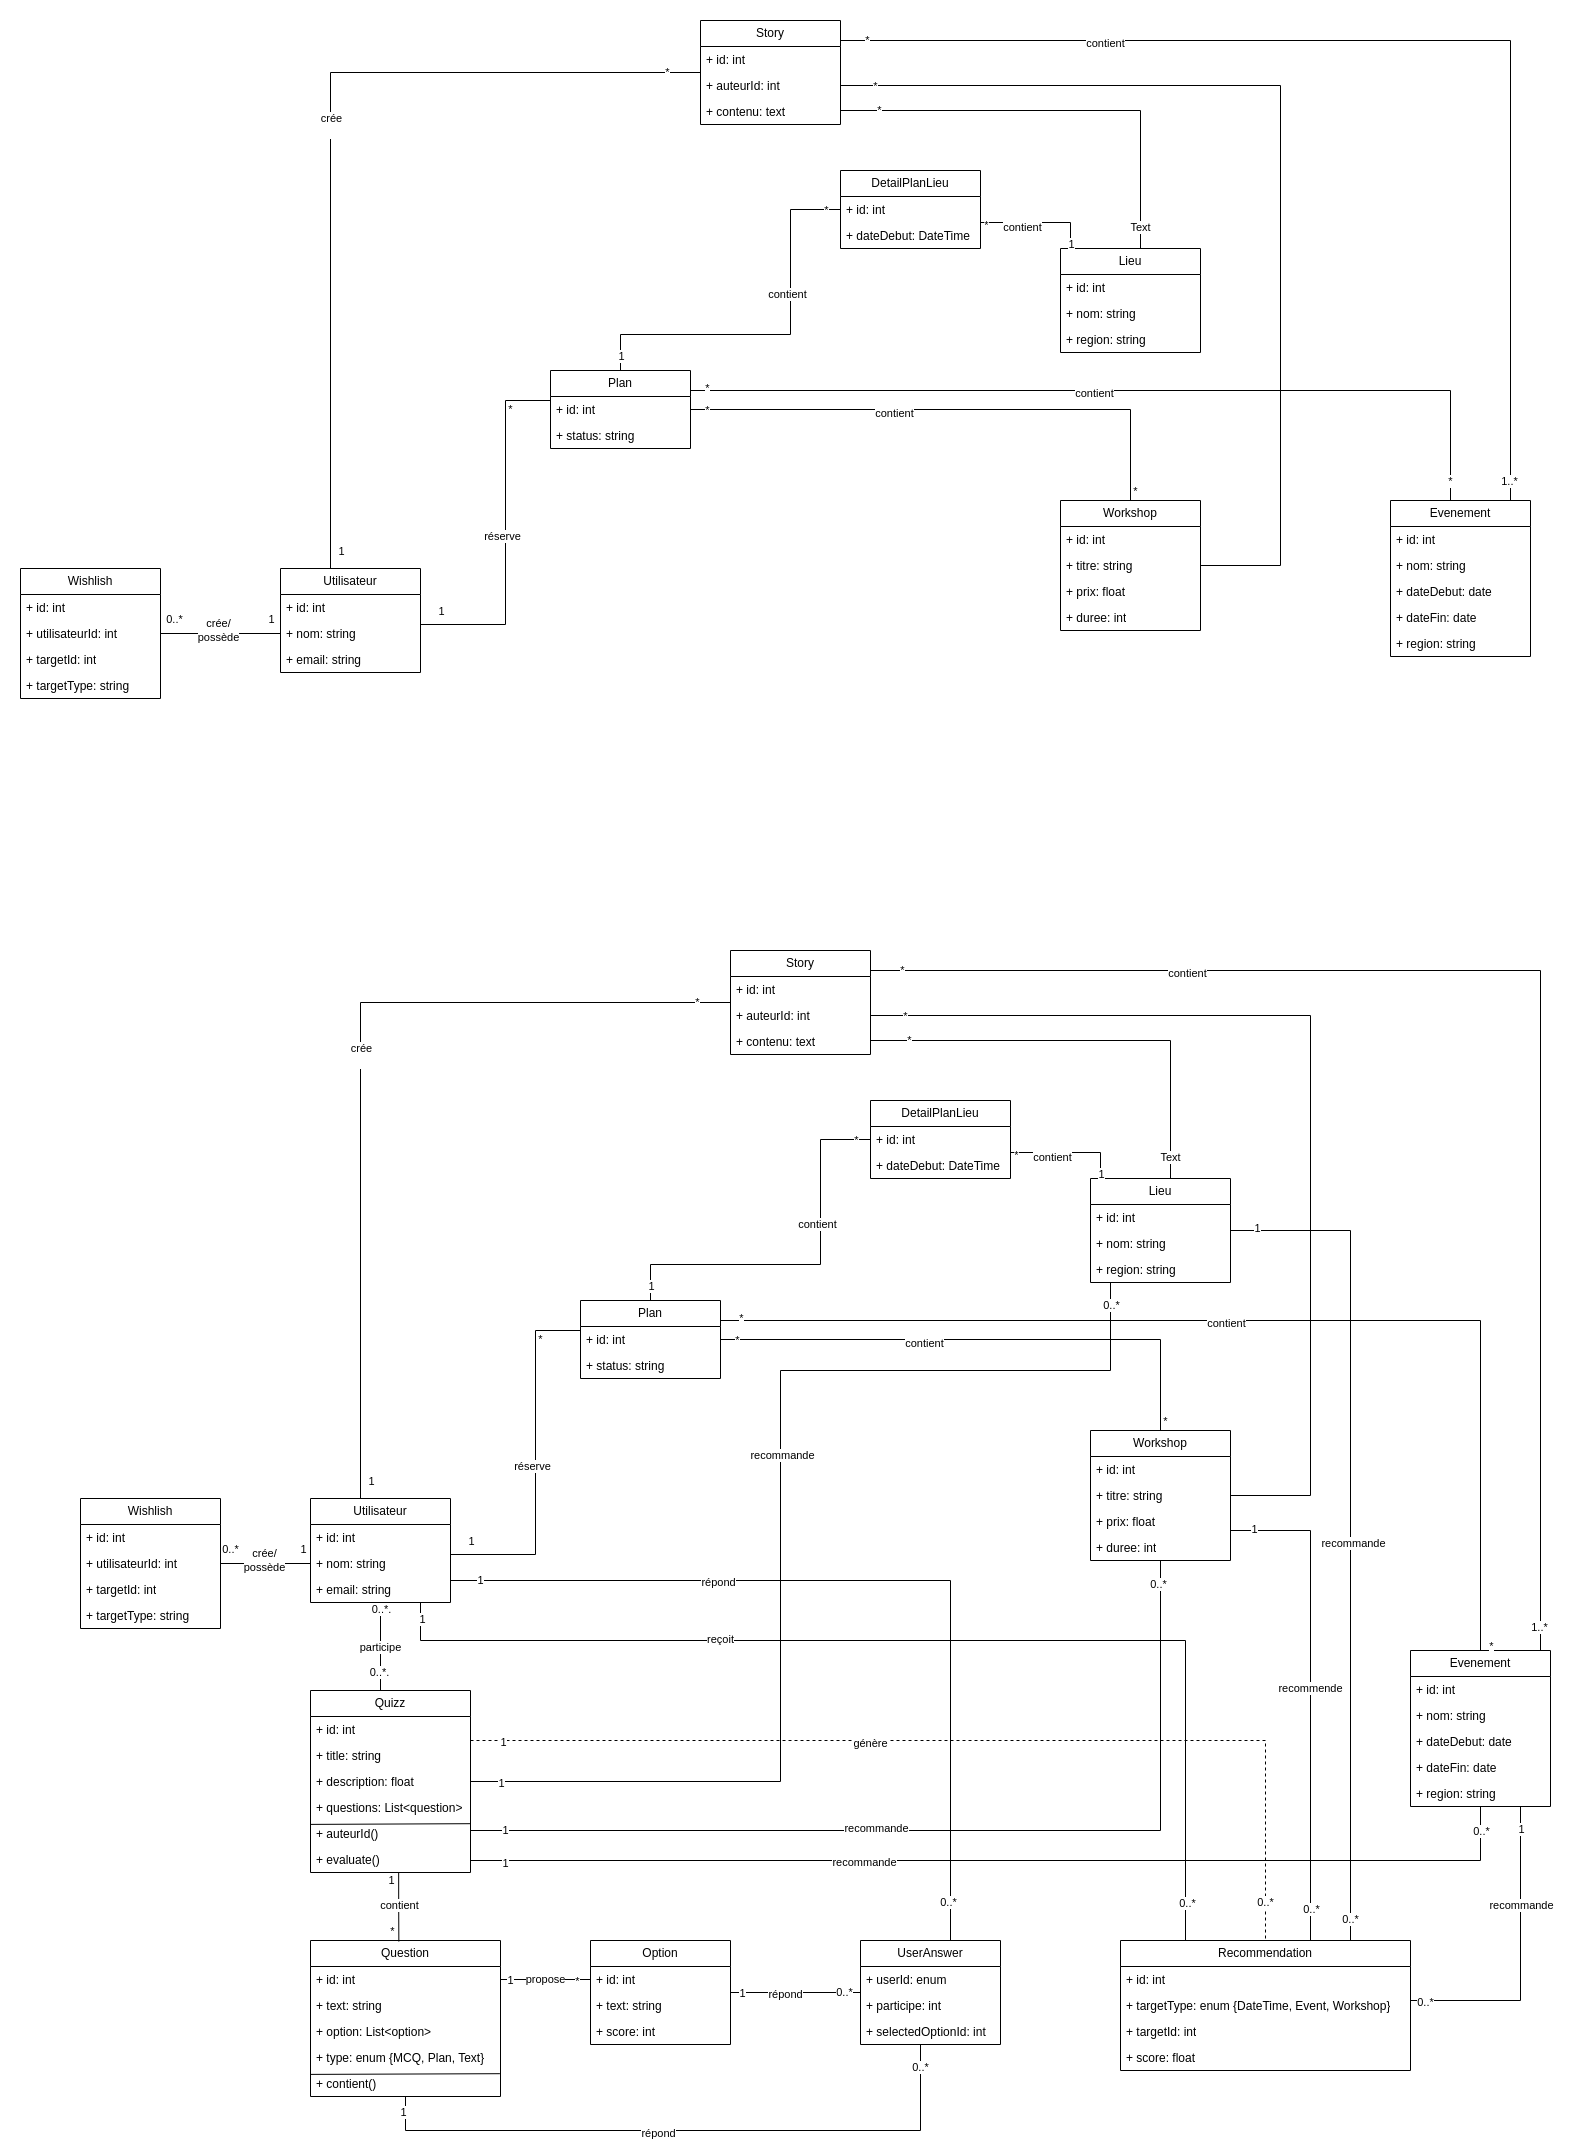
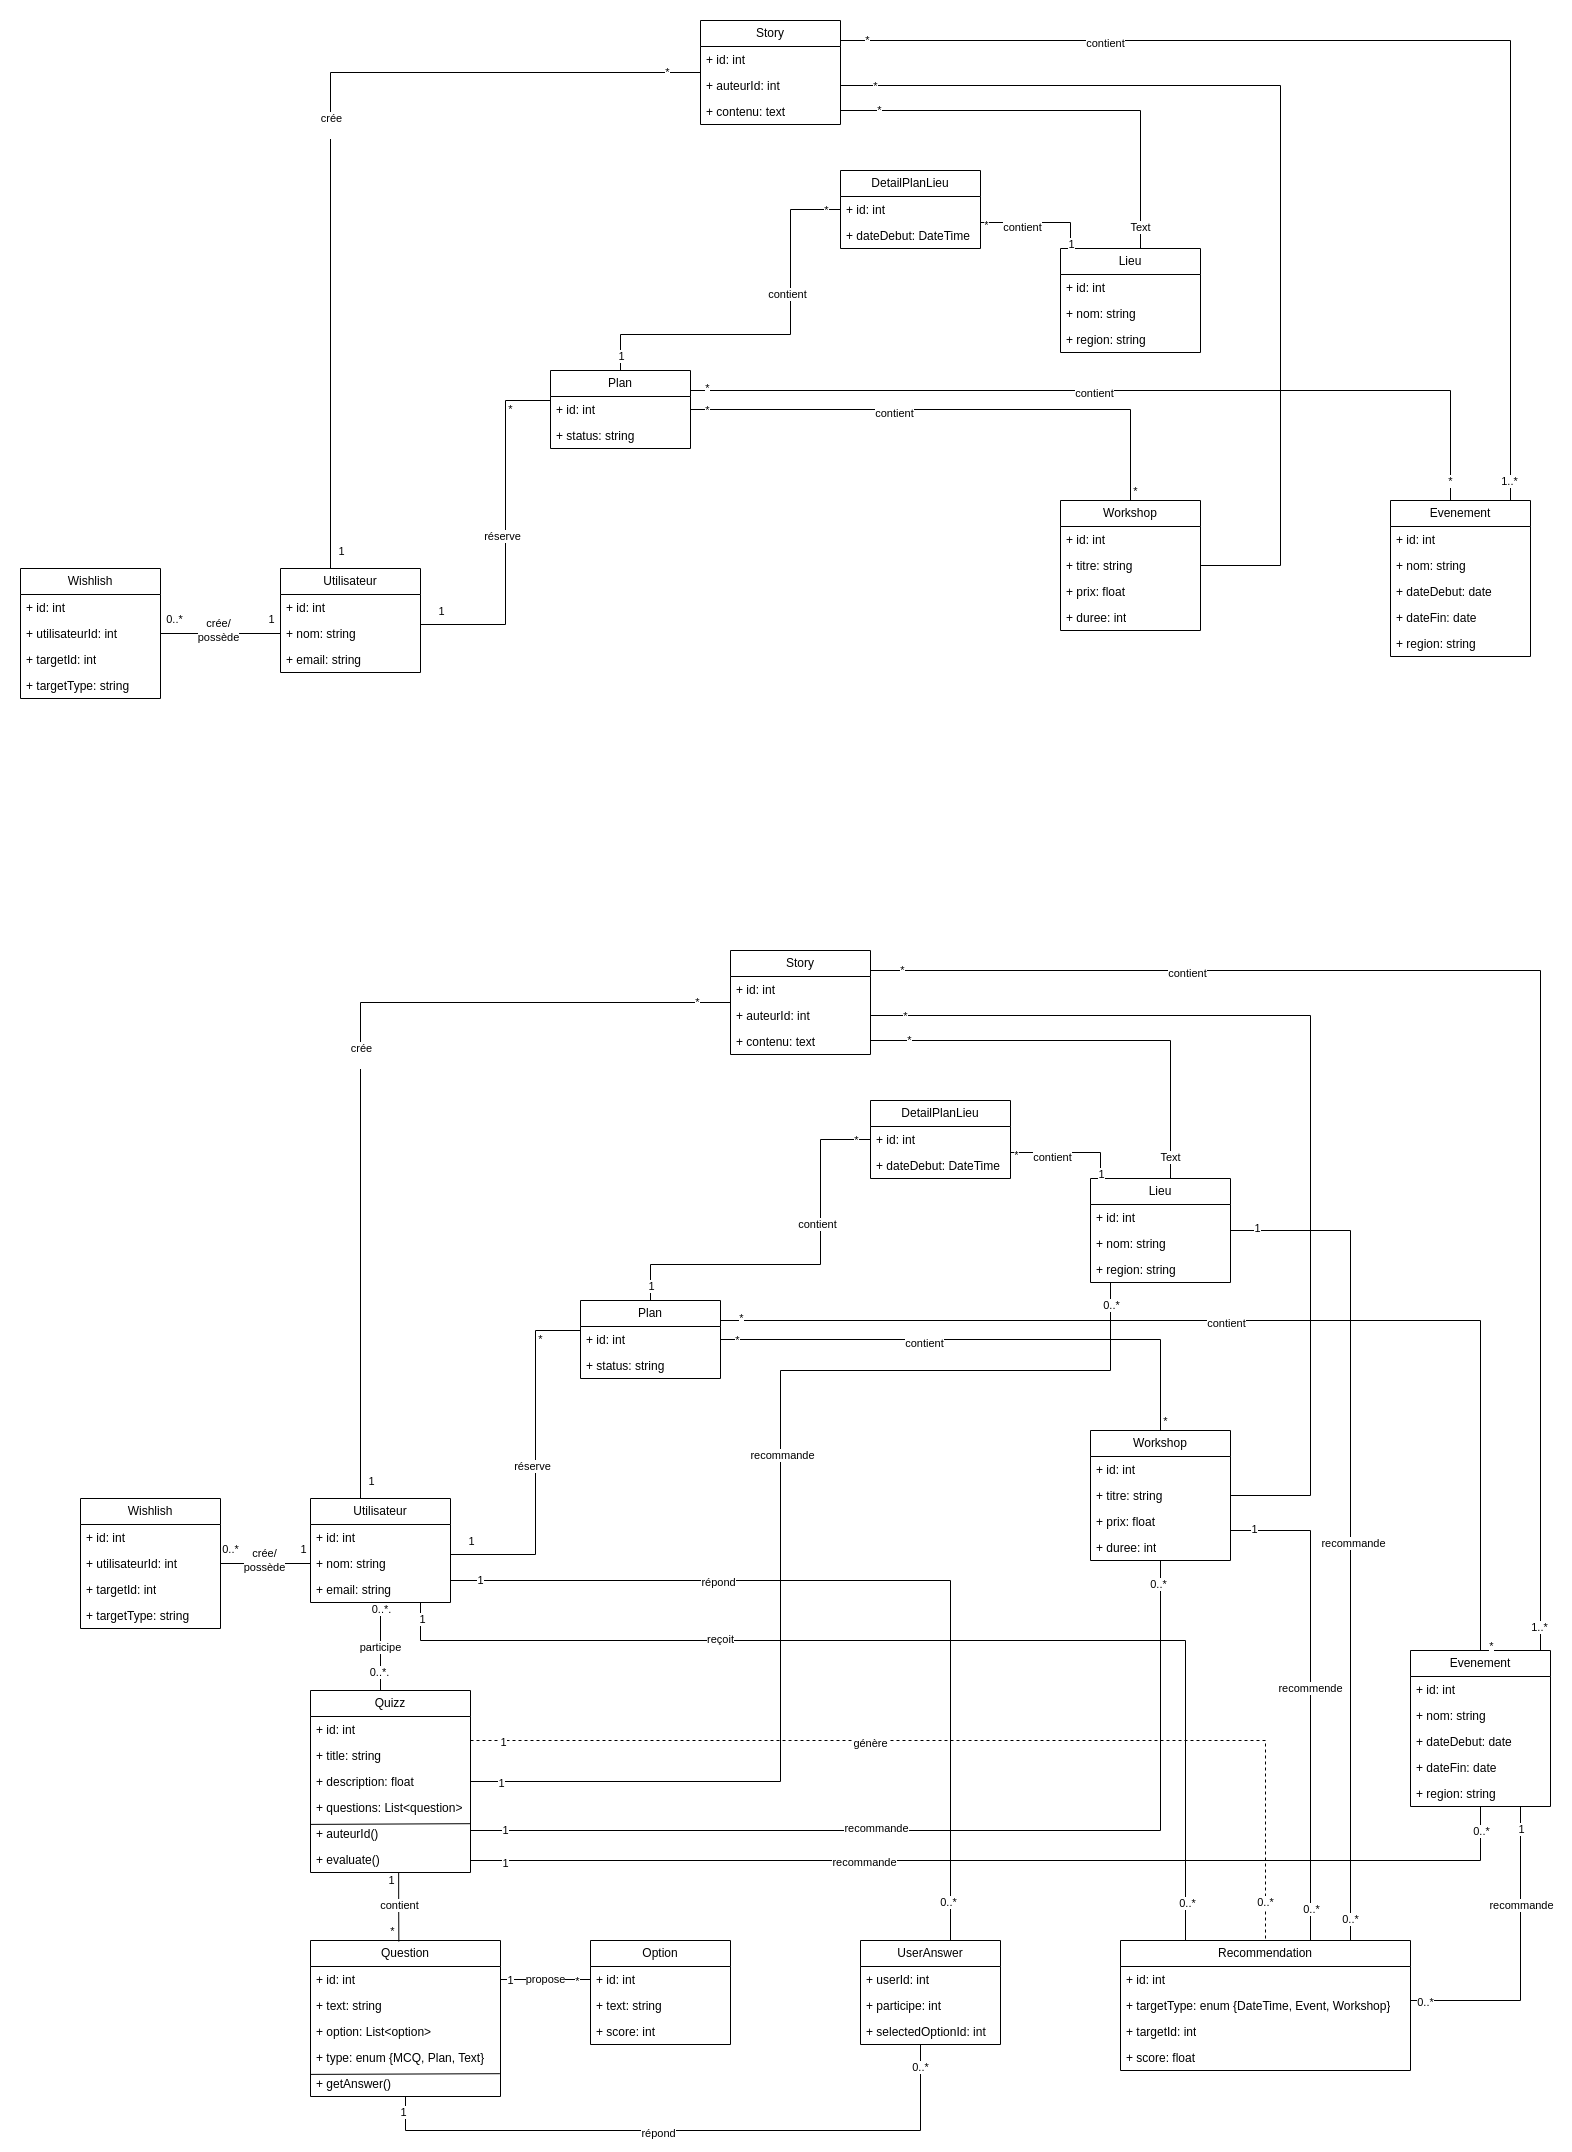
(909, 1981) -> (904, 1981)
(796, 1993) -> none
(354, 2085) -> (359, 2085)
